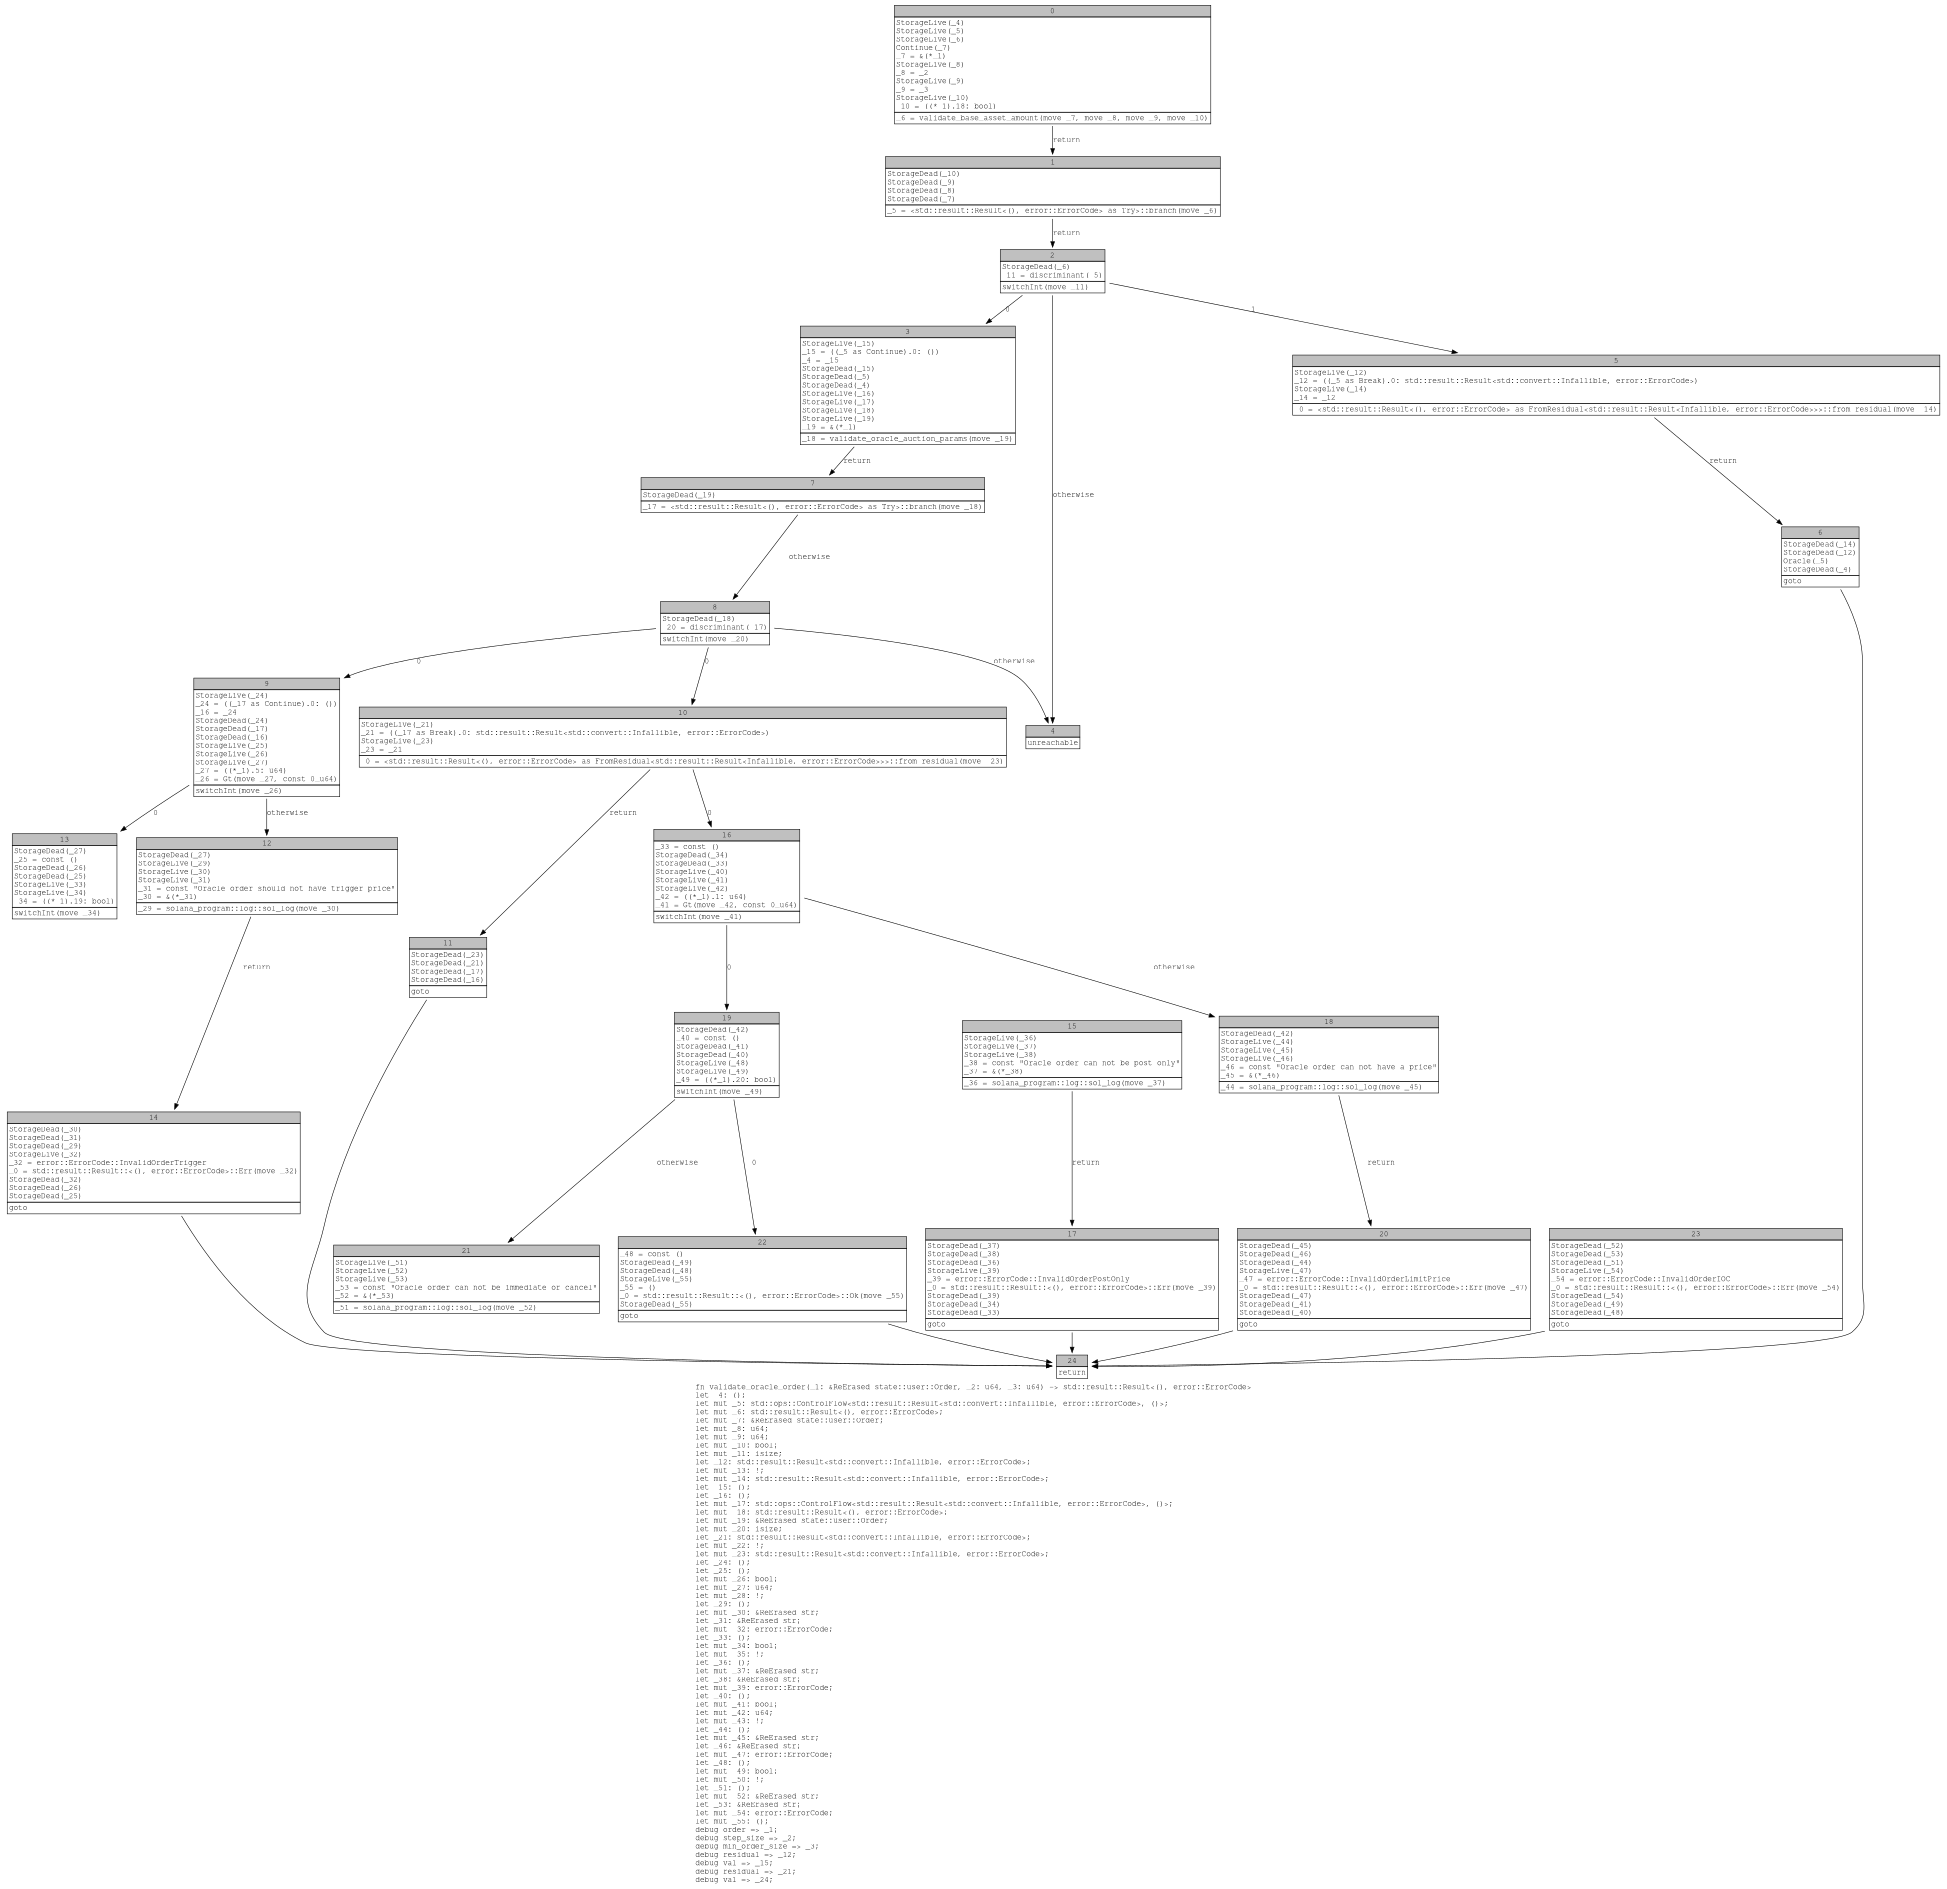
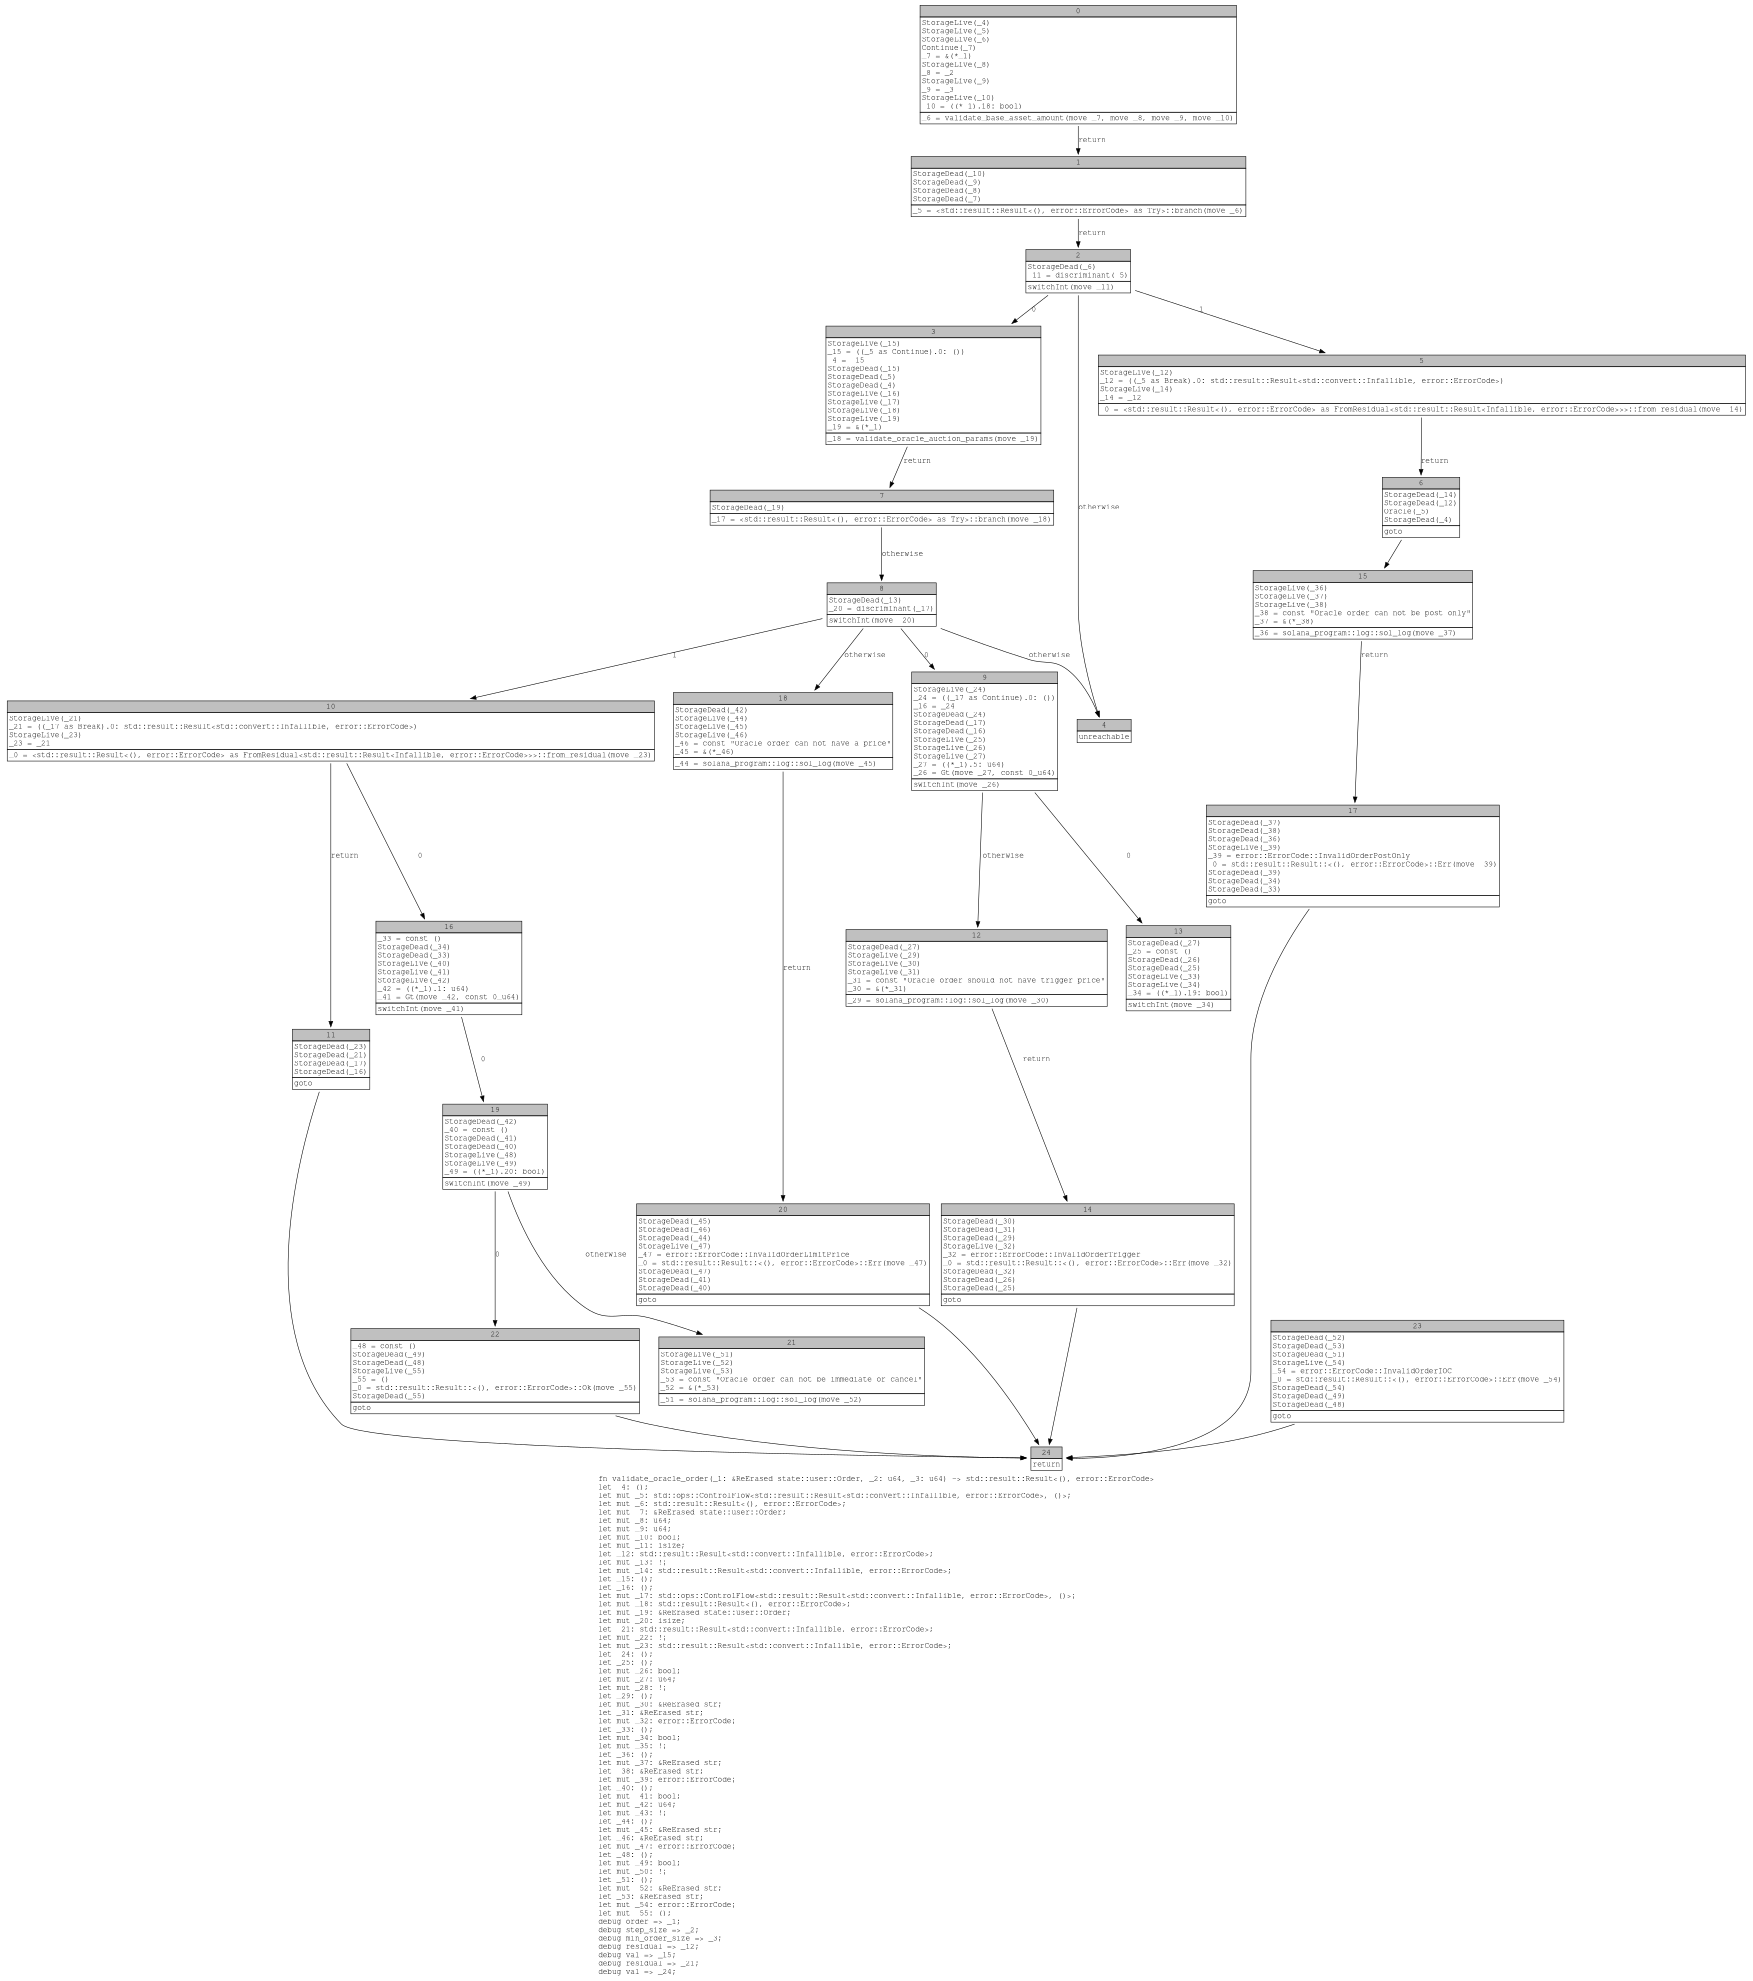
(699, 619) -> (866, 600)
(707, 661) -> (675, 655)
(1007, 955) -> (841, 657)
(1849, 1333) -> (1394, 552)
